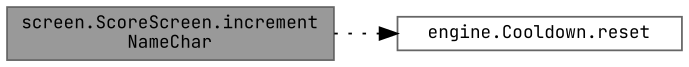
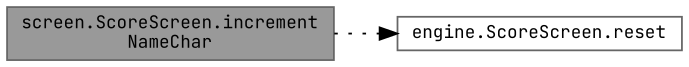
(540, 34) -> (540, 34)
